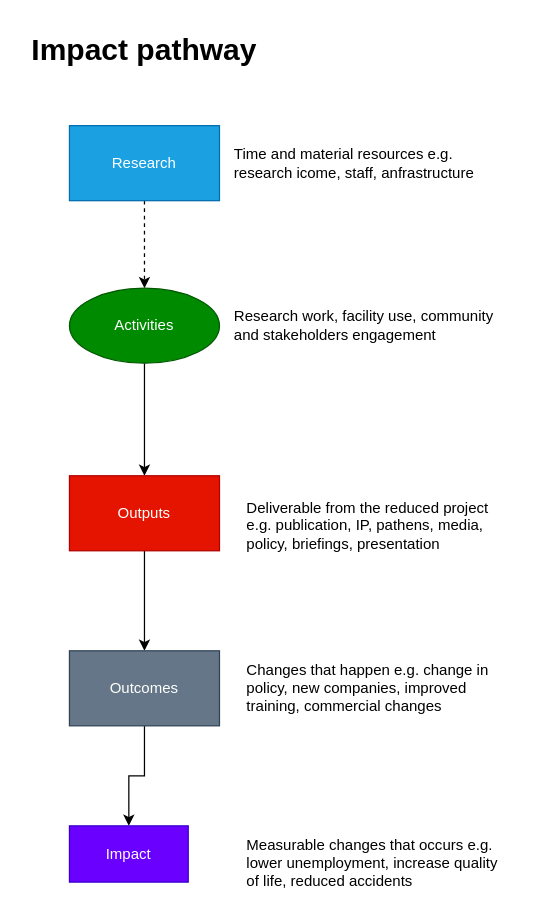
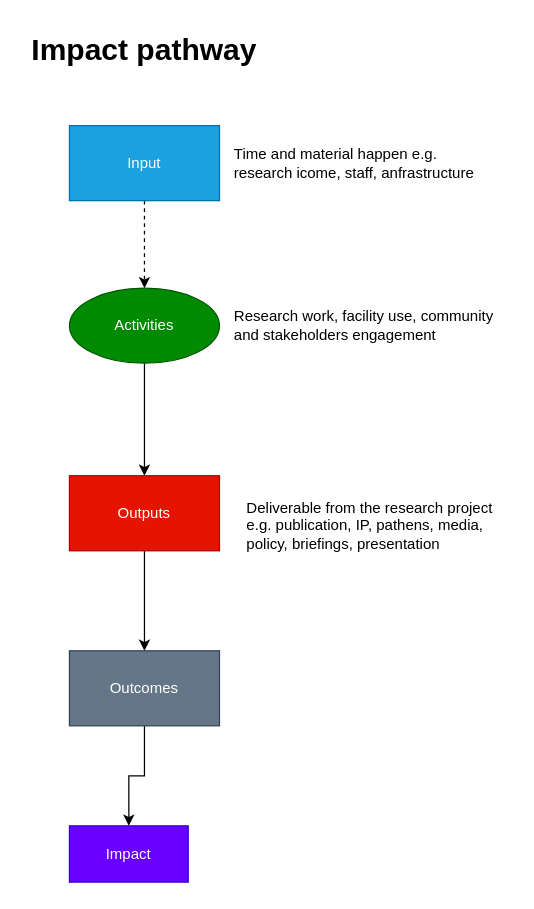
(144, 163) -> (144, 163)
(364, 163) -> (364, 163)
(377, 526) -> (377, 526)
(376, 688) -> none
(376, 863) -> none
